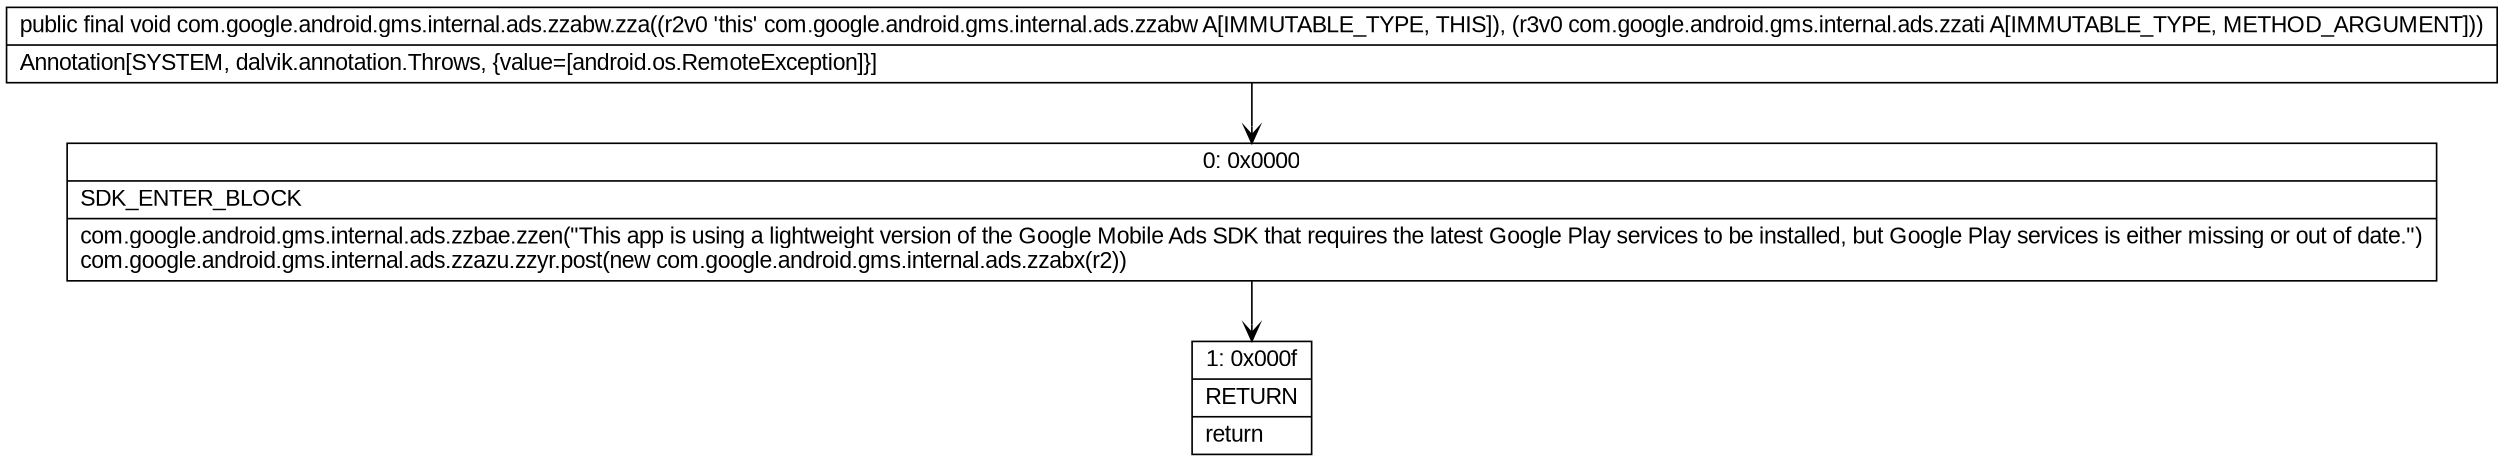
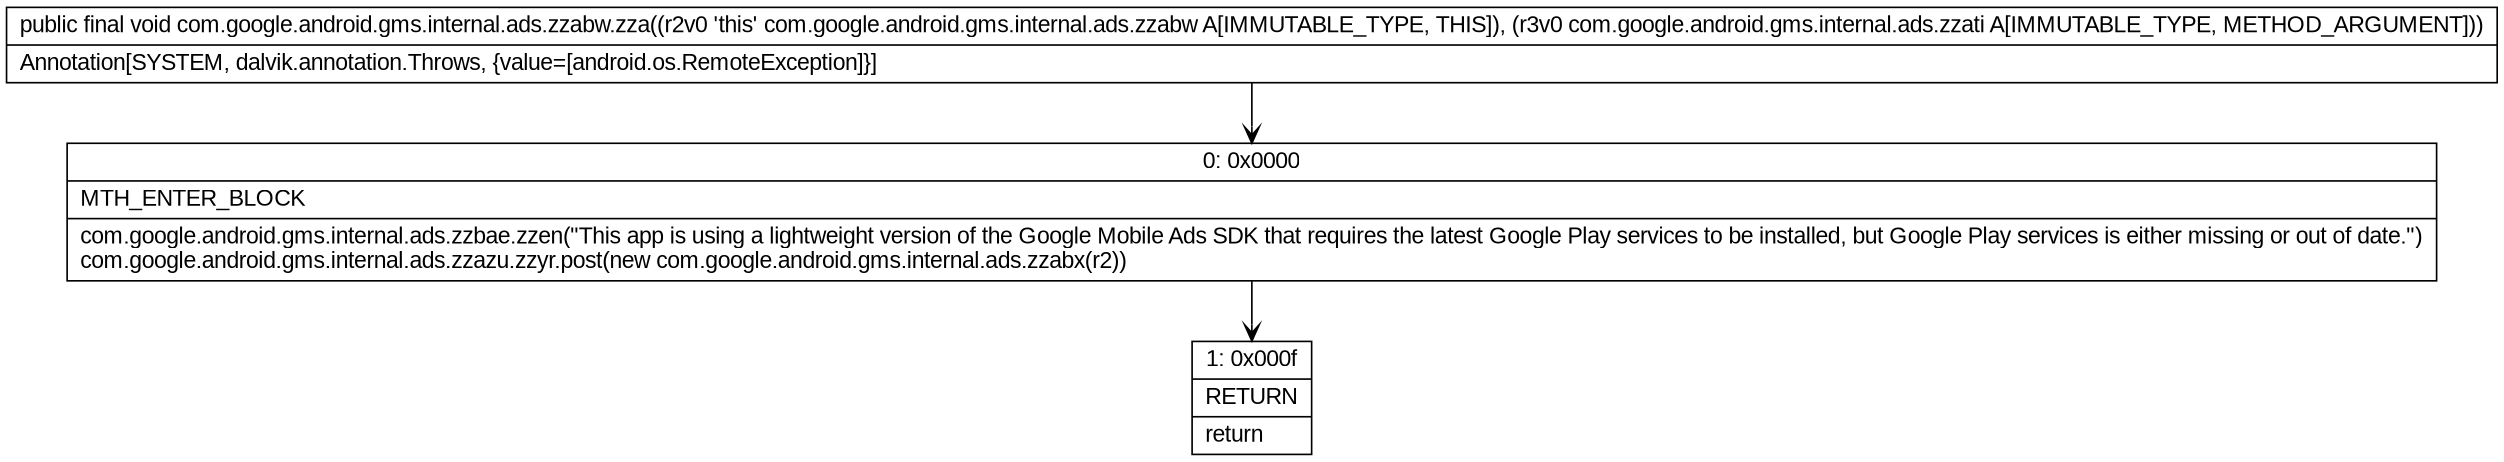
(192, 199) -> (193, 199)
